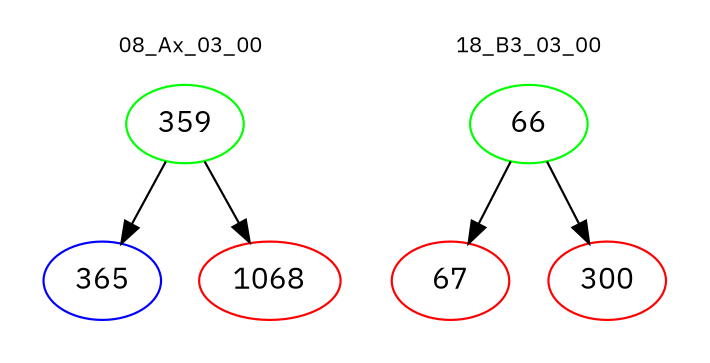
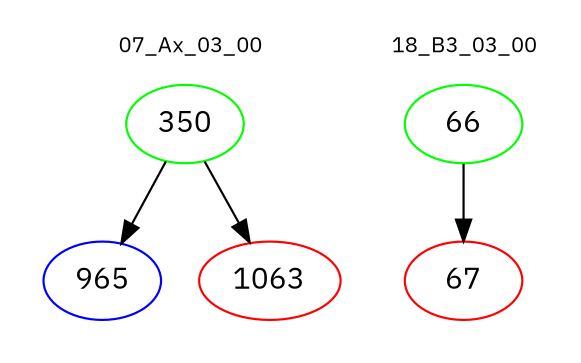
(192, 47) -> (192, 47)
(185, 124) -> (185, 124)
(102, 281) -> (102, 281)
(270, 281) -> (270, 281)
(607, 281) -> none
